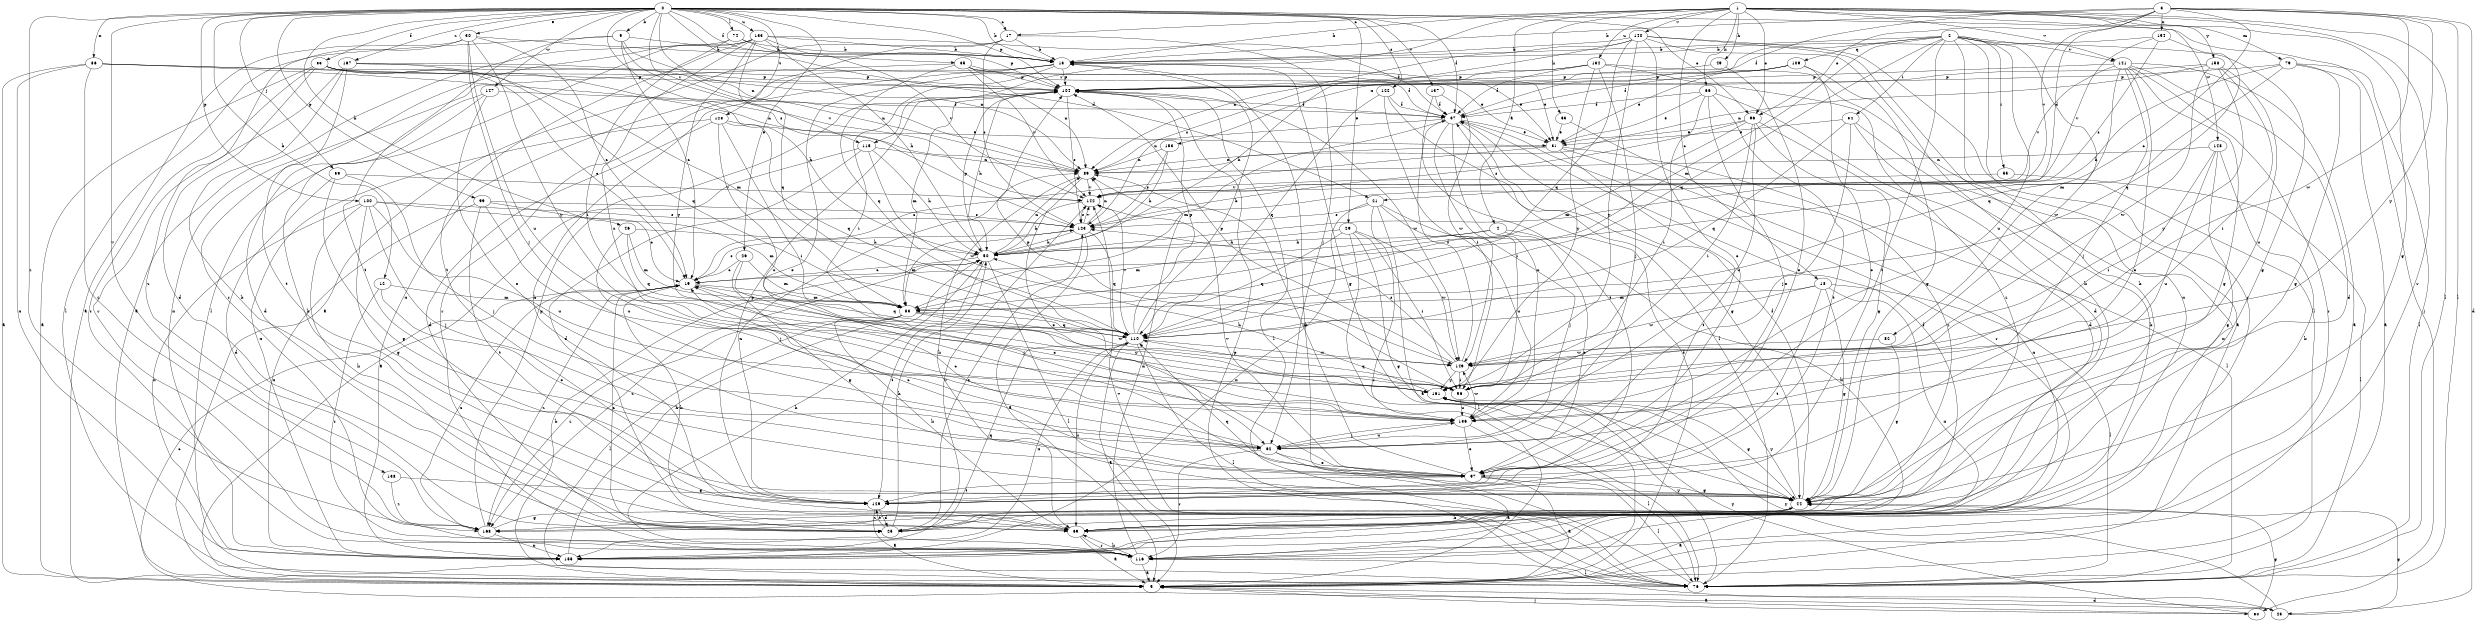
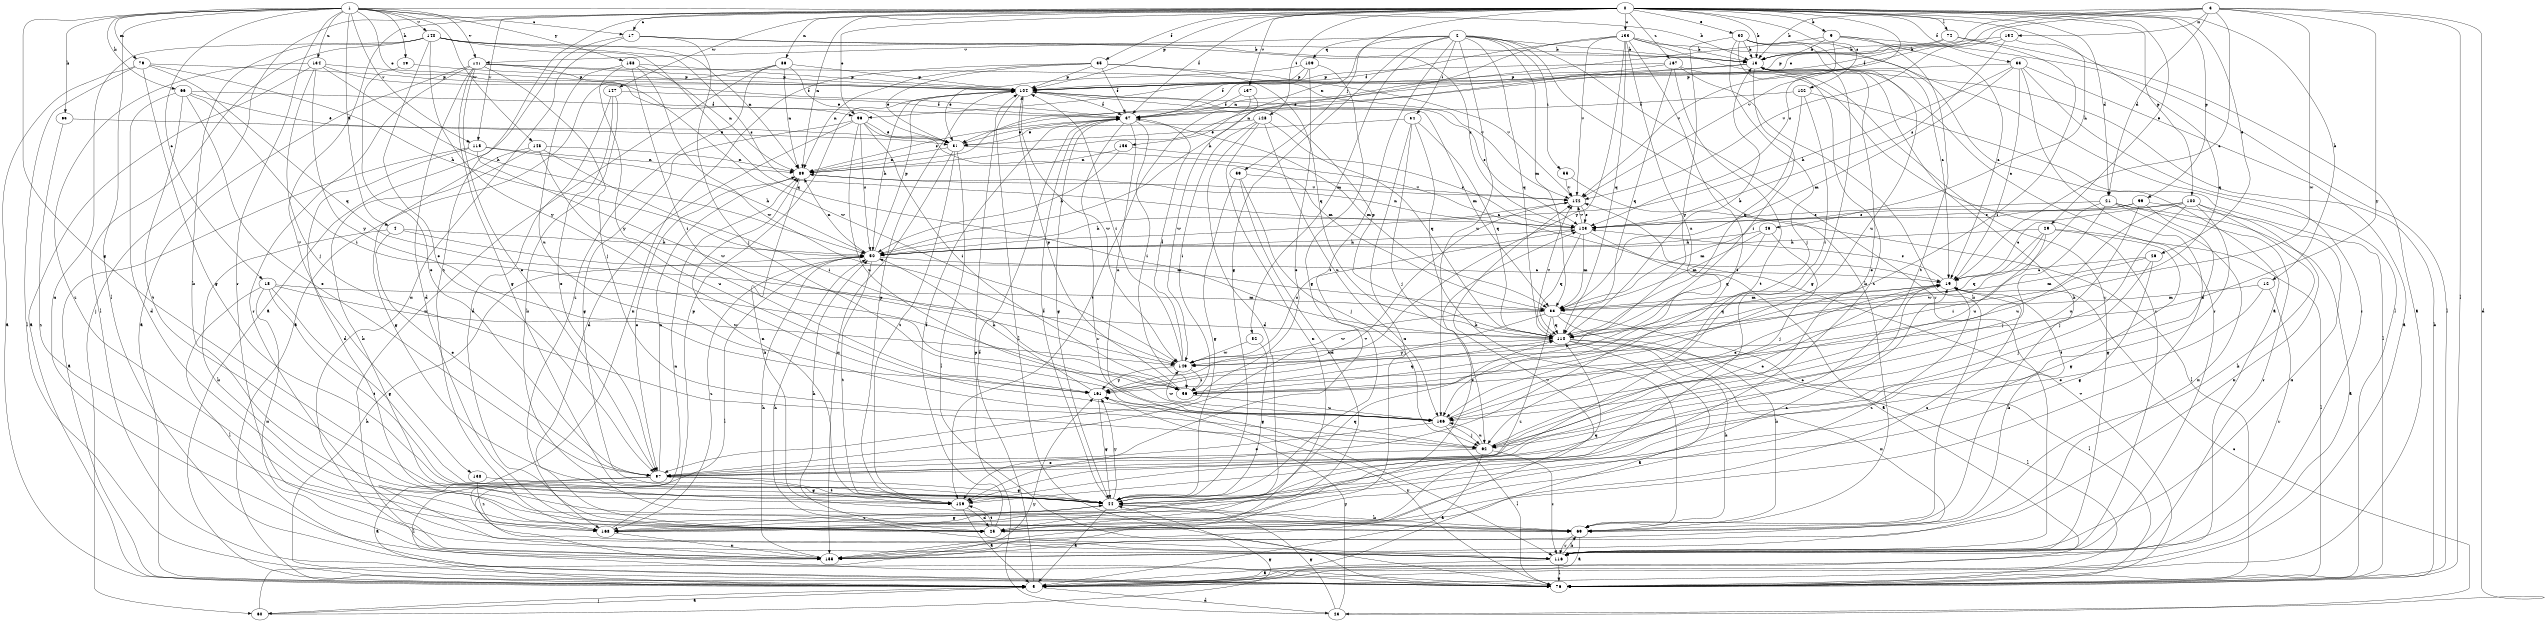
(1156, 146) -> (937, 146)
(1436, 174) -> (864, 189)
(1222, 229) -> (1116, 229)
